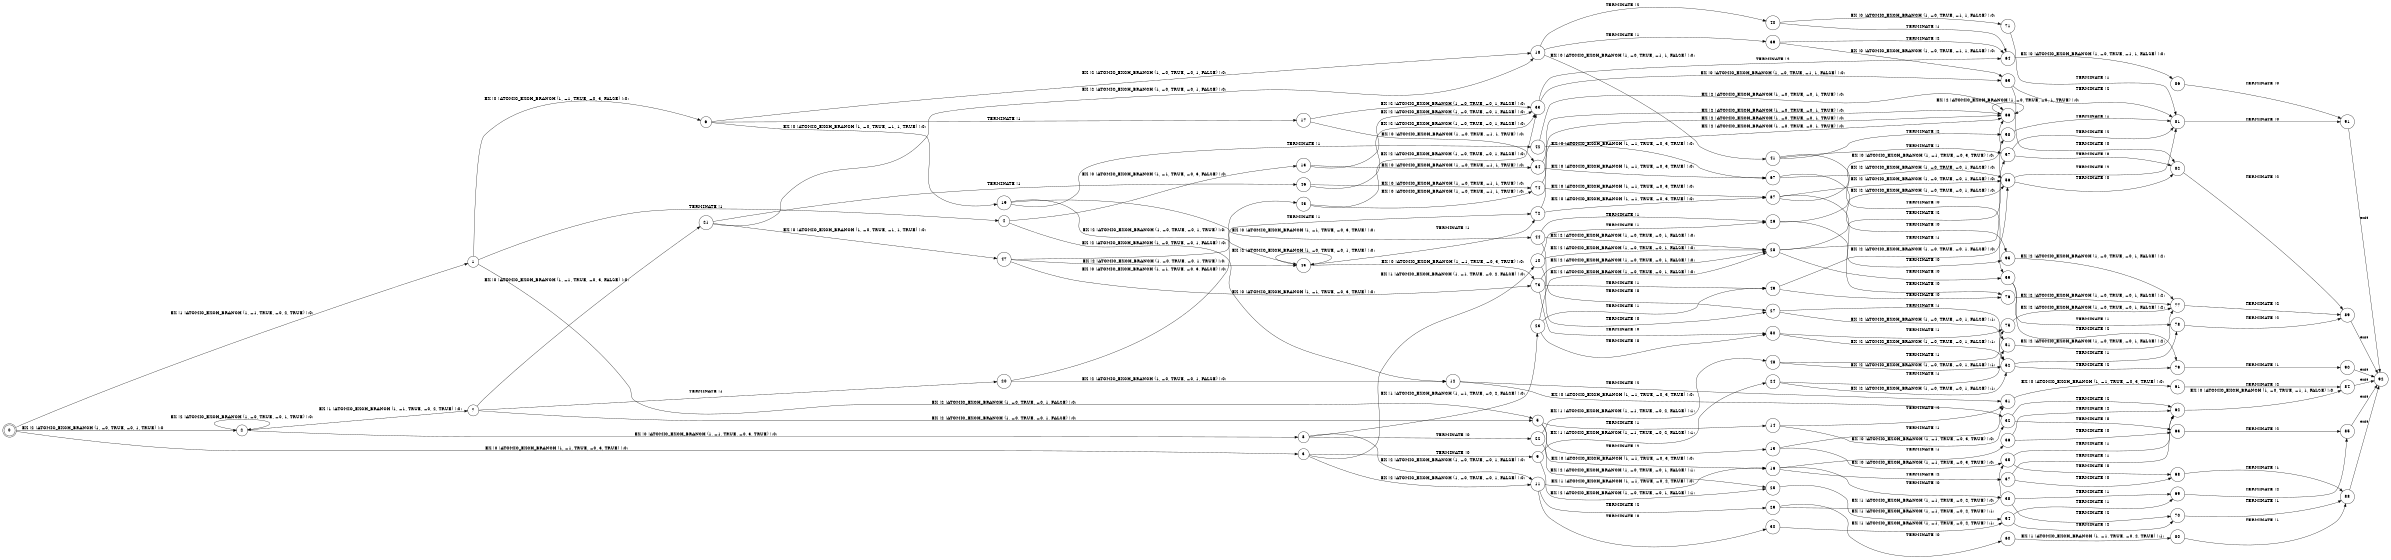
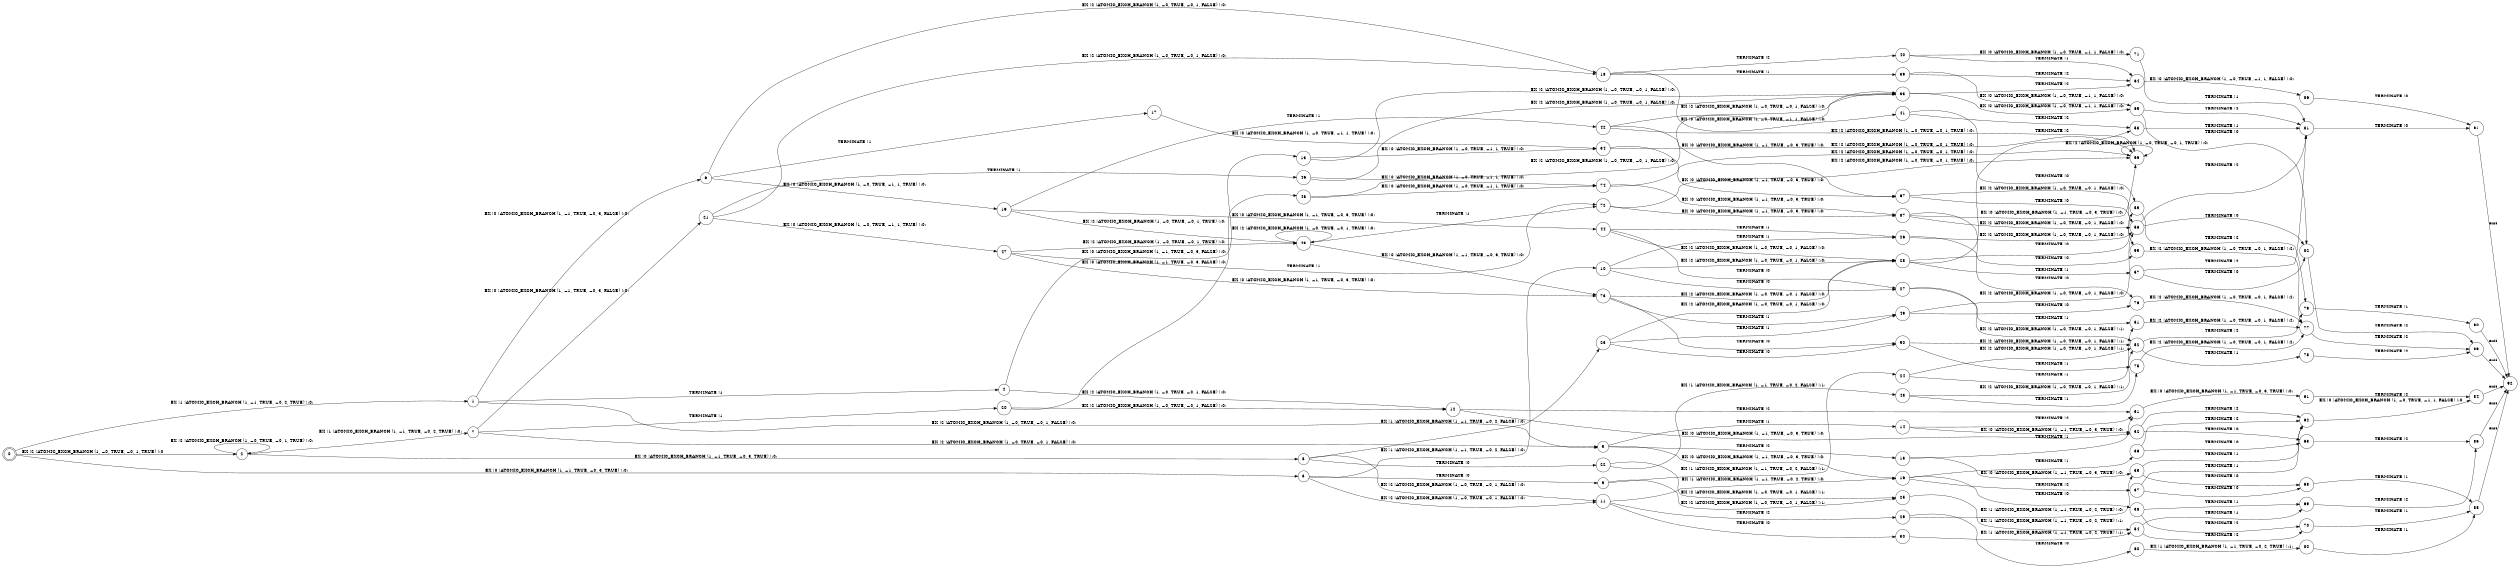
(1419, 107) -> (1753, 114)
(1889, 150) -> none
(2073, 325) -> none
